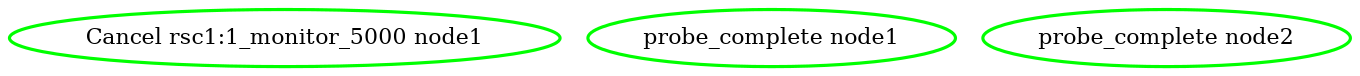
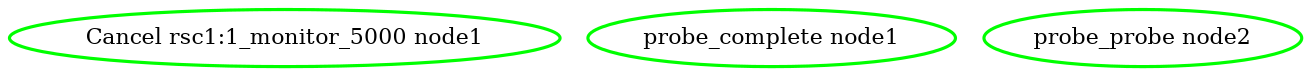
(1167, 38) -> (1143, 38)
